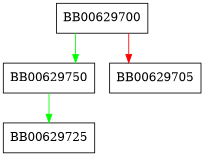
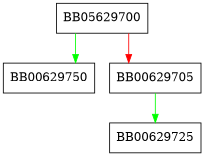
(102, 18) -> (102, 18)
(49, 104) -> (155, 104)
